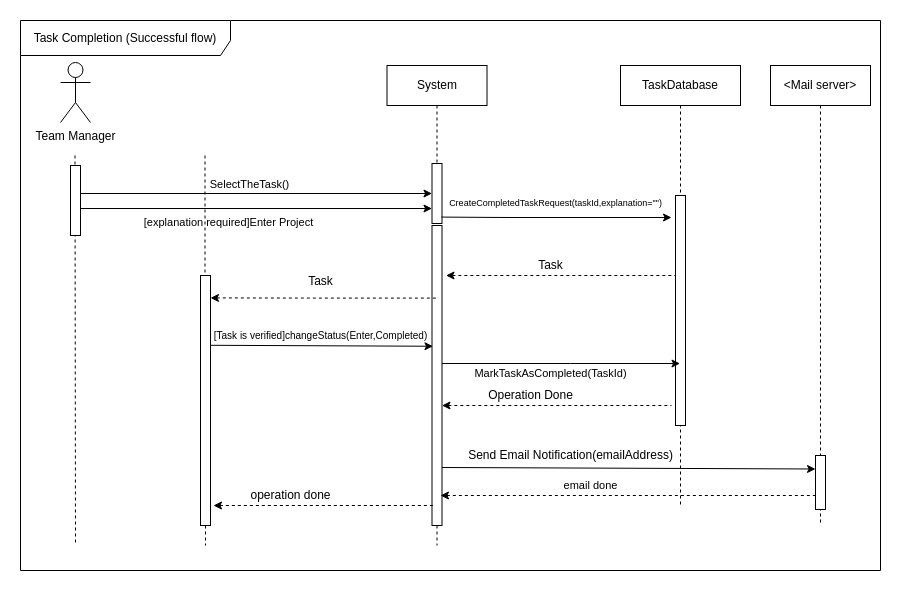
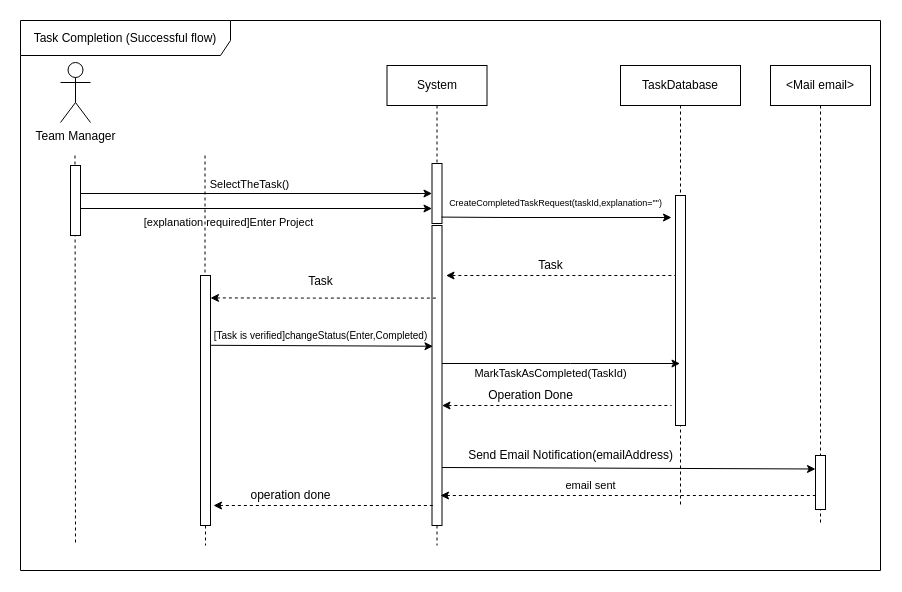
(821, 86) -> (821, 86)
(591, 486) -> (591, 486)
